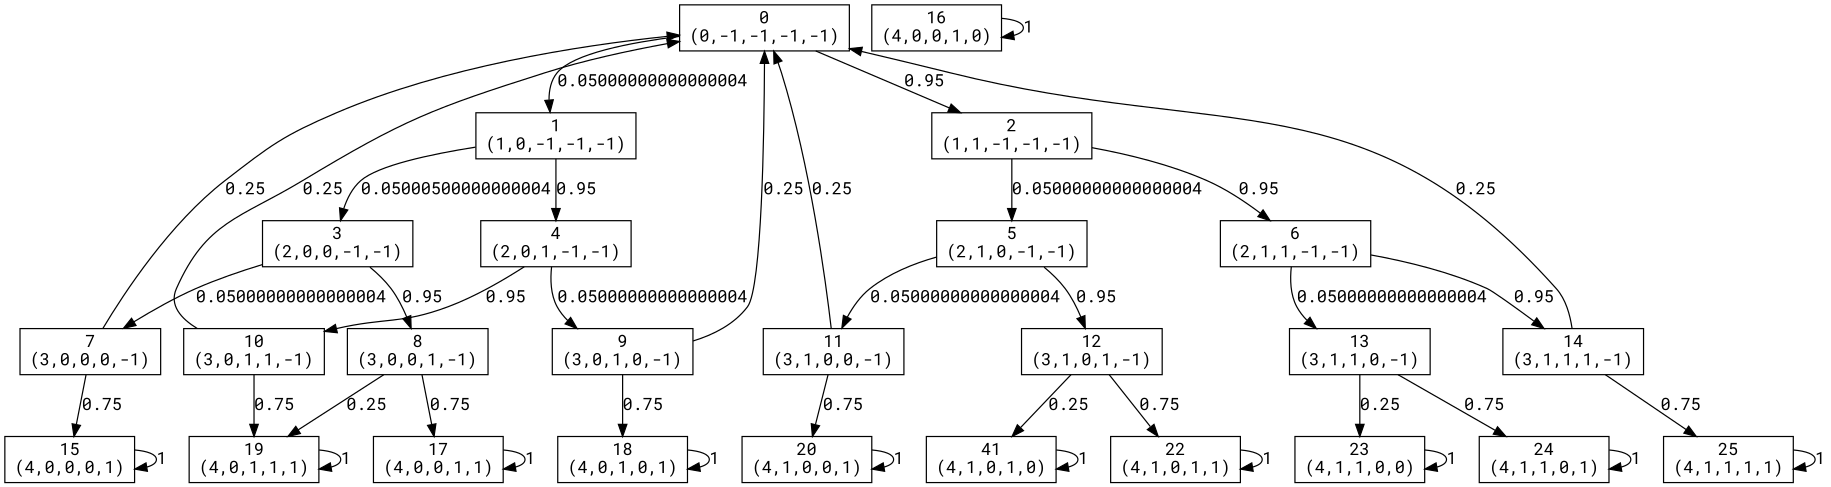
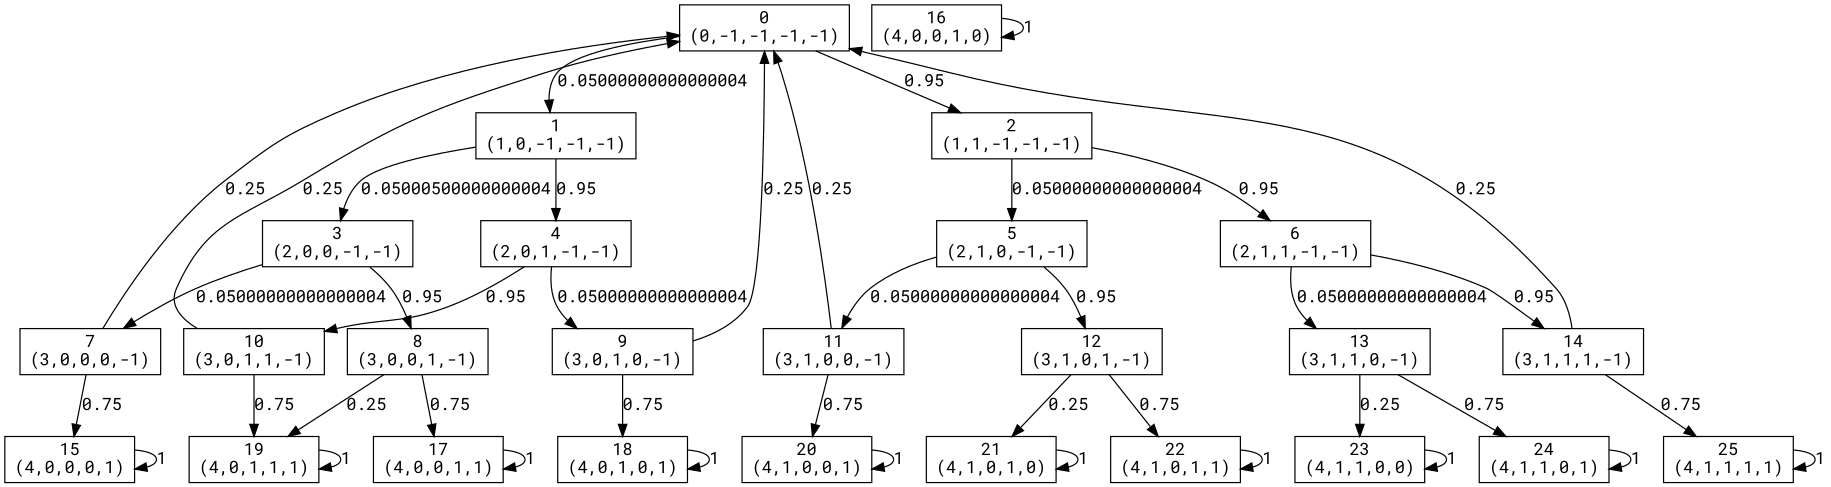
(991, 460) -> (991, 460)
